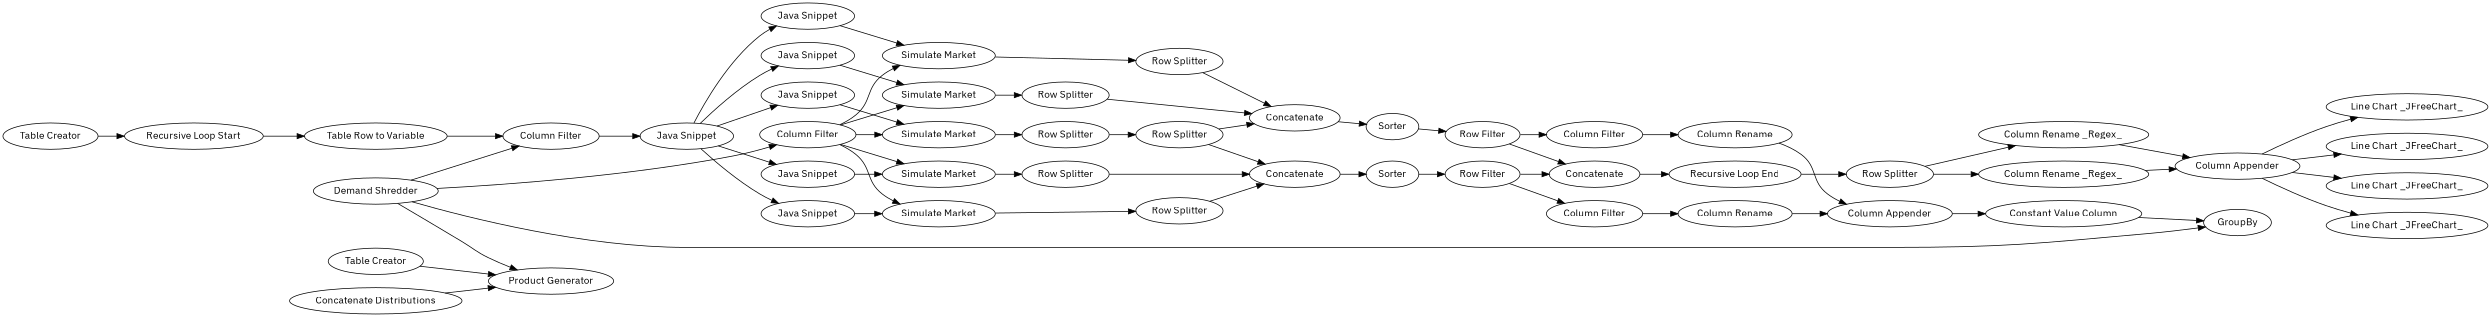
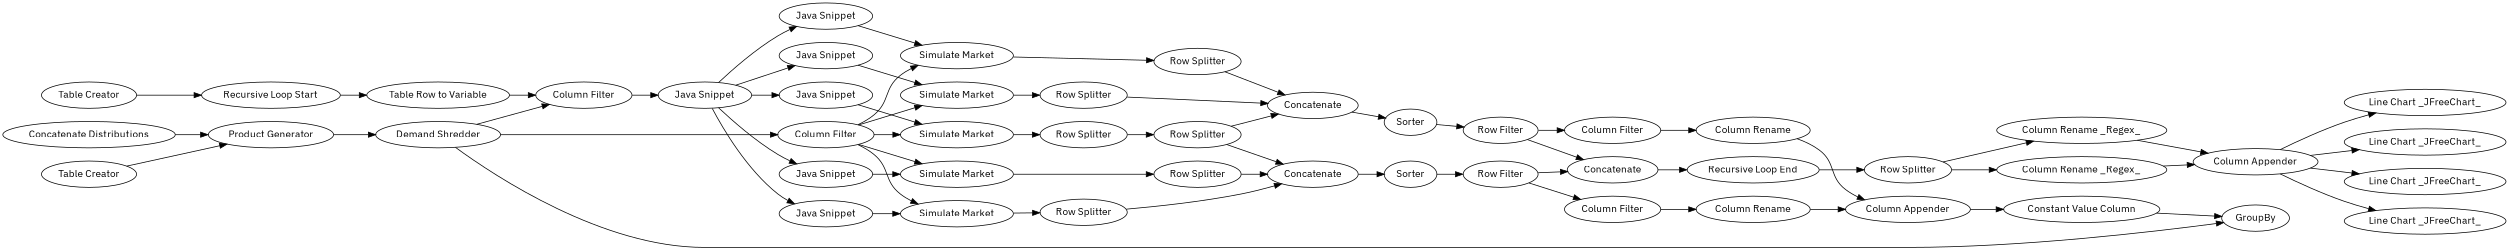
(453, 236) -> (351, 135)
